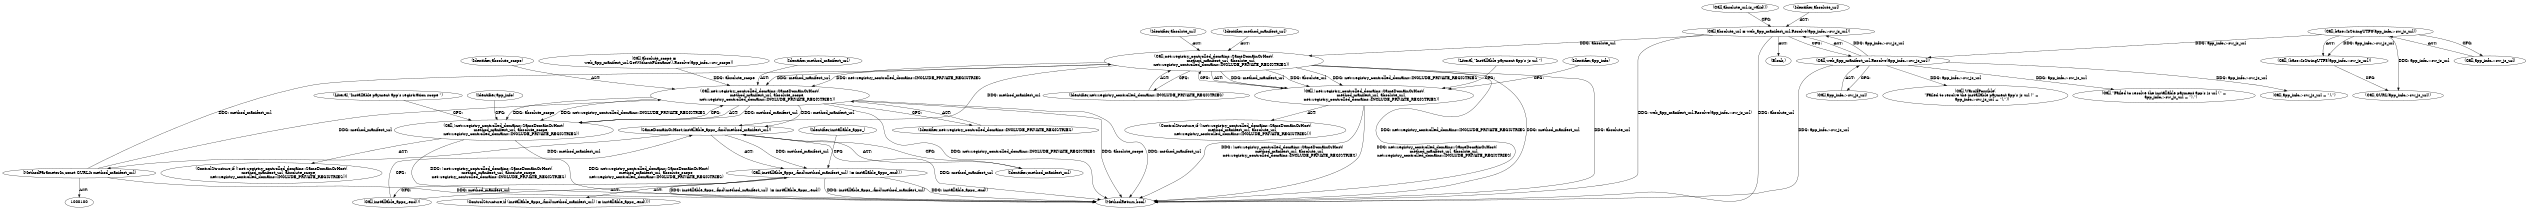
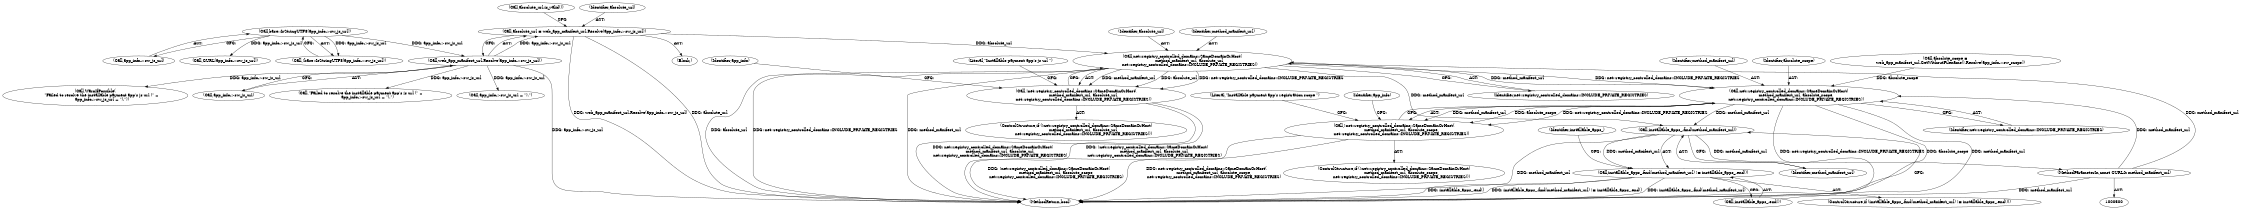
(2360, 78) -> (308, 50)
(706, 130) -> (1688, 130)
(79, 202) -> (2114, 202)
